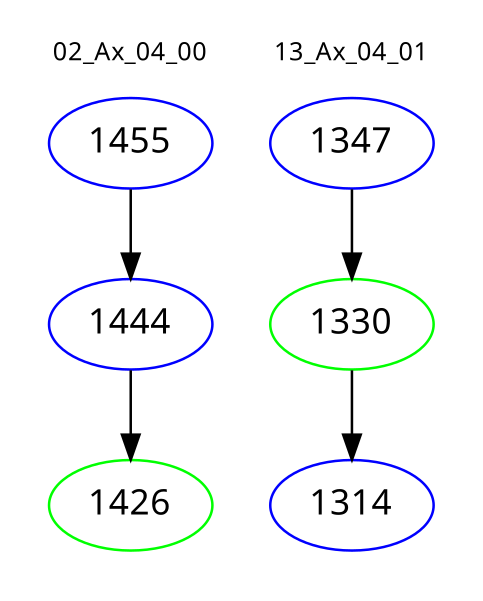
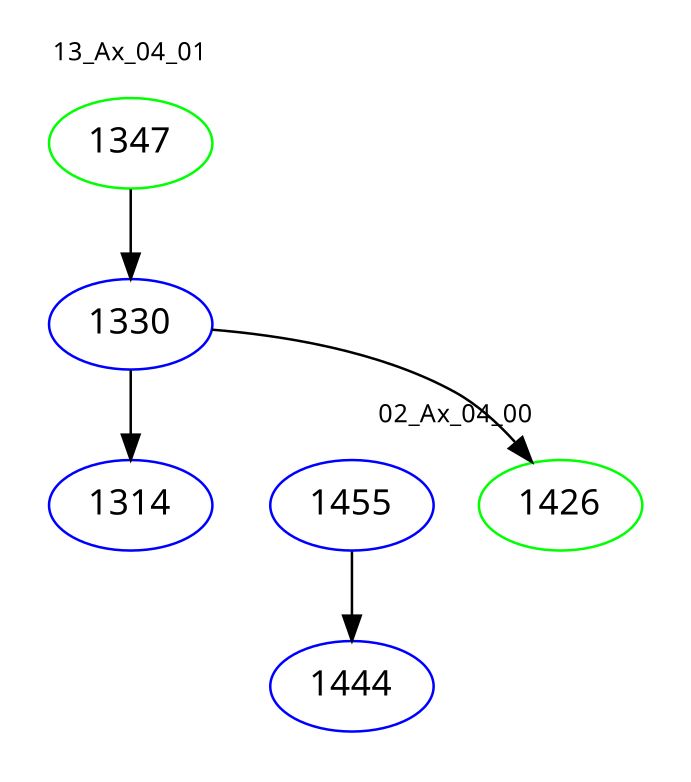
(352, 143) -> (131, 143)
(352, 324) -> (131, 324)
(131, 402) -> (375, 359)
